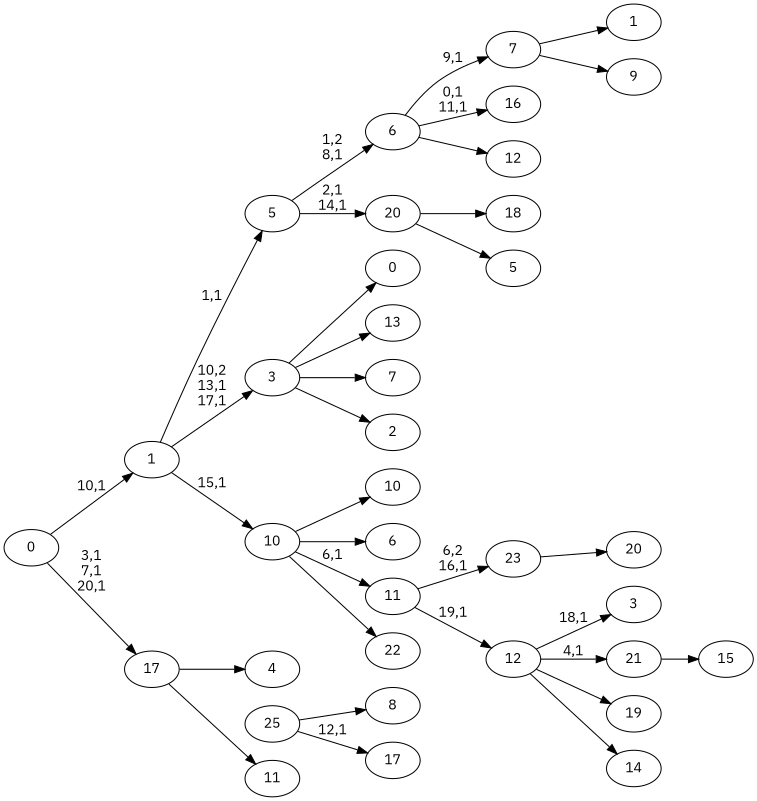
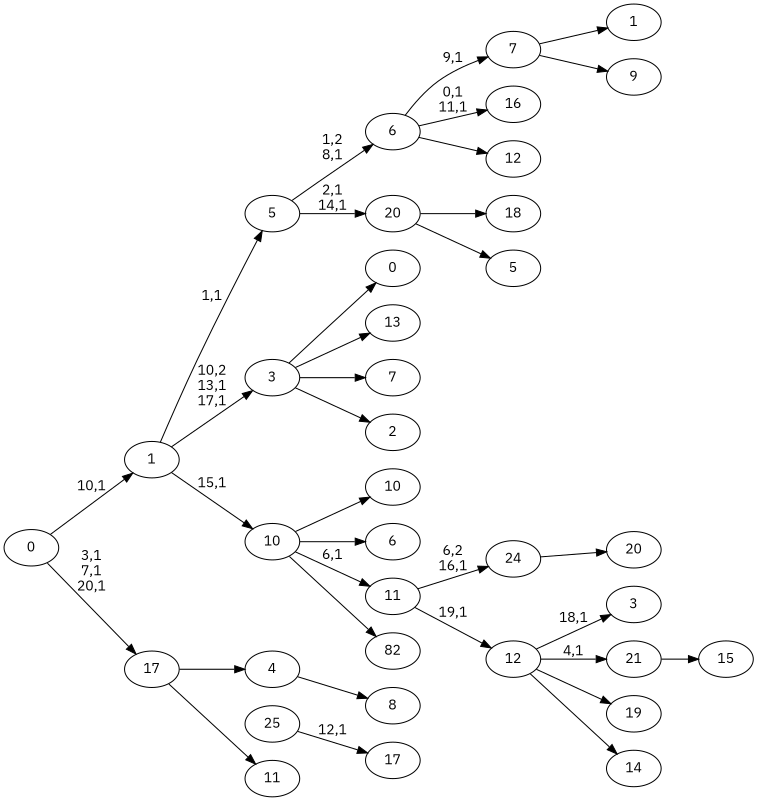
(513, 559) -> (513, 559)
(393, 651) -> (393, 651)
(327, 716) -> (328, 686)
